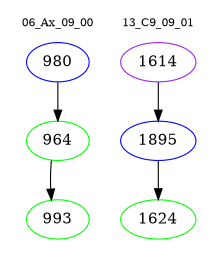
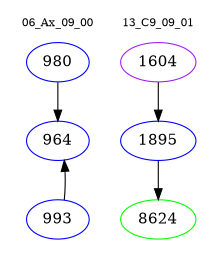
(158, 62) -> (158, 62)
(58, 141) -> (58, 141)
(51, 175) -> (65, 186)
(58, 219) -> (58, 219)
(158, 219) -> (158, 219)
